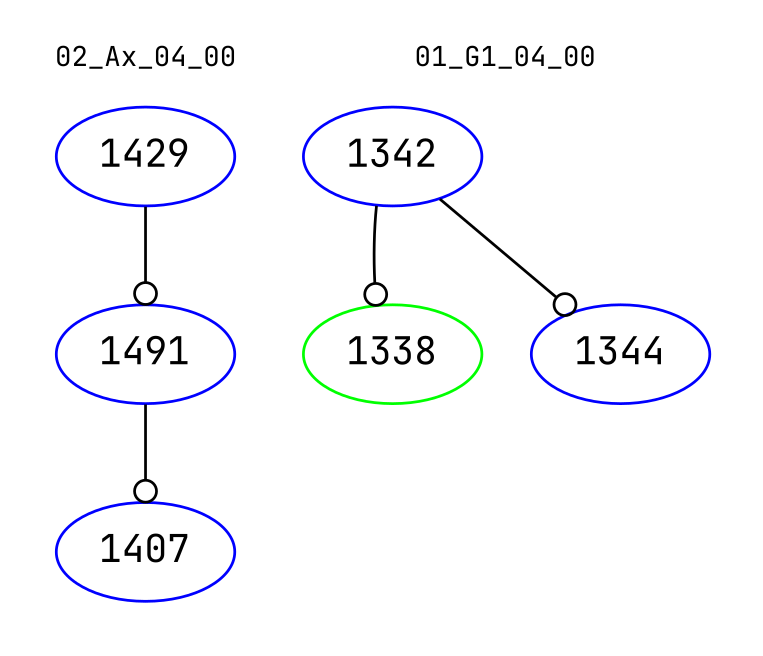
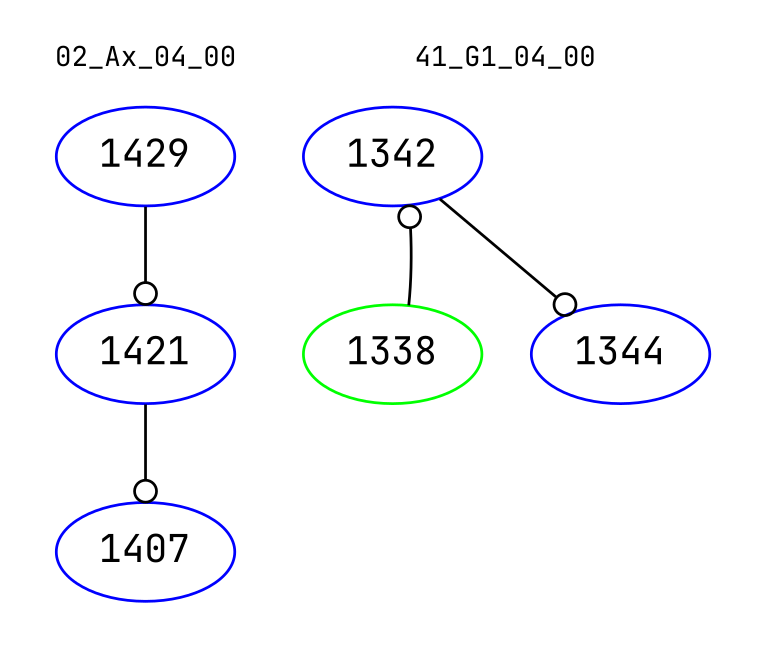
(507, 59) -> (507, 59)
(374, 244) -> (411, 267)
(146, 354) -> (146, 354)
